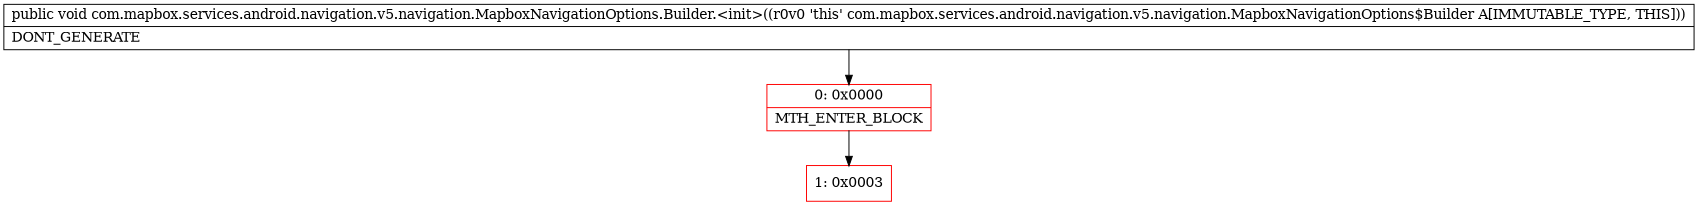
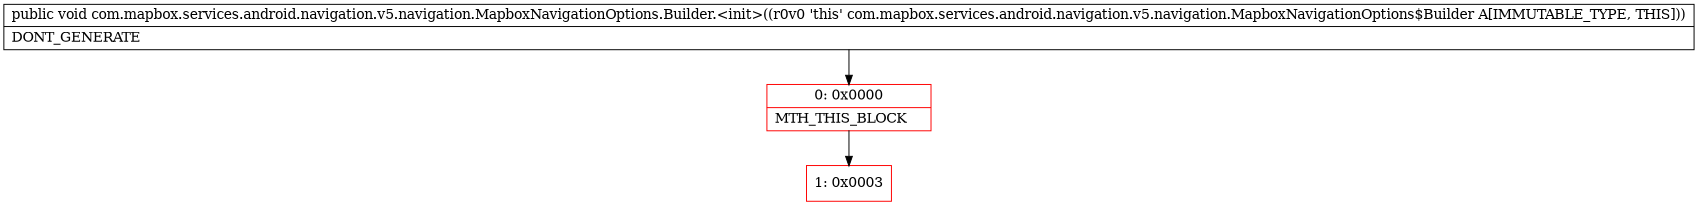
(849, 119) -> (841, 119)
